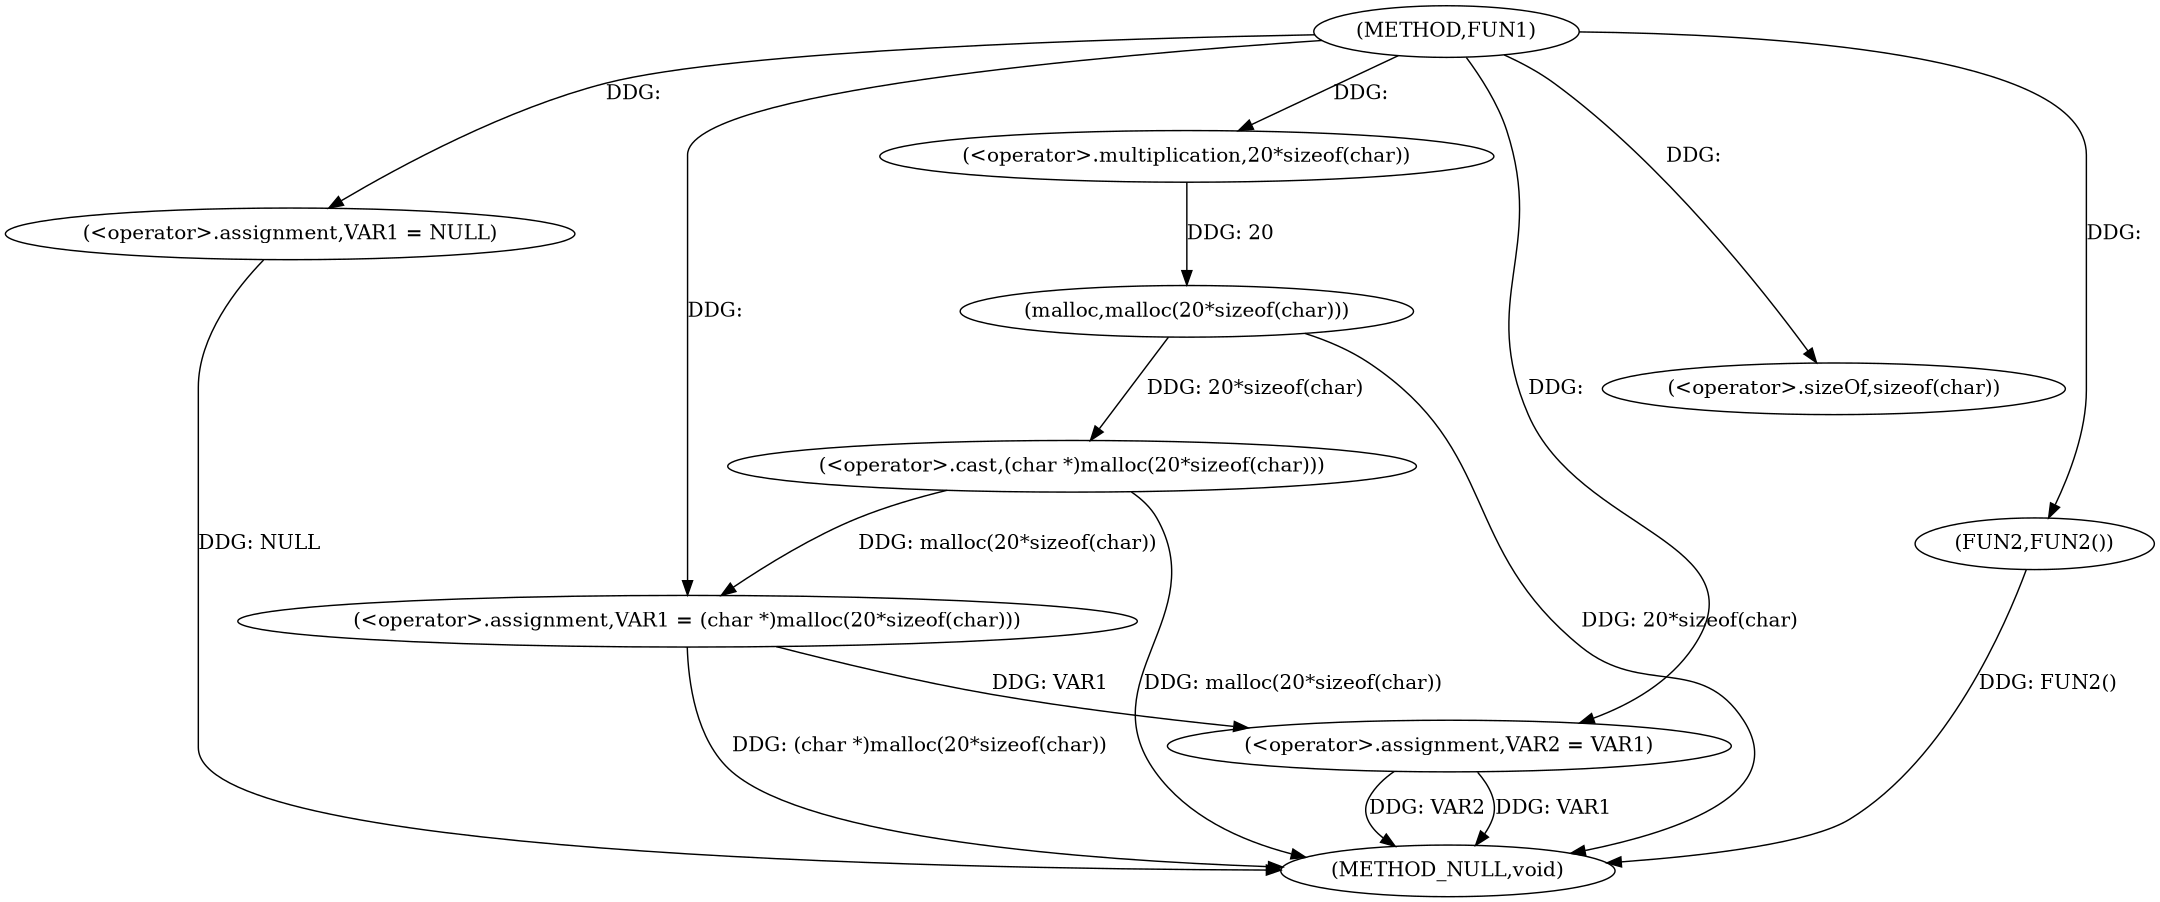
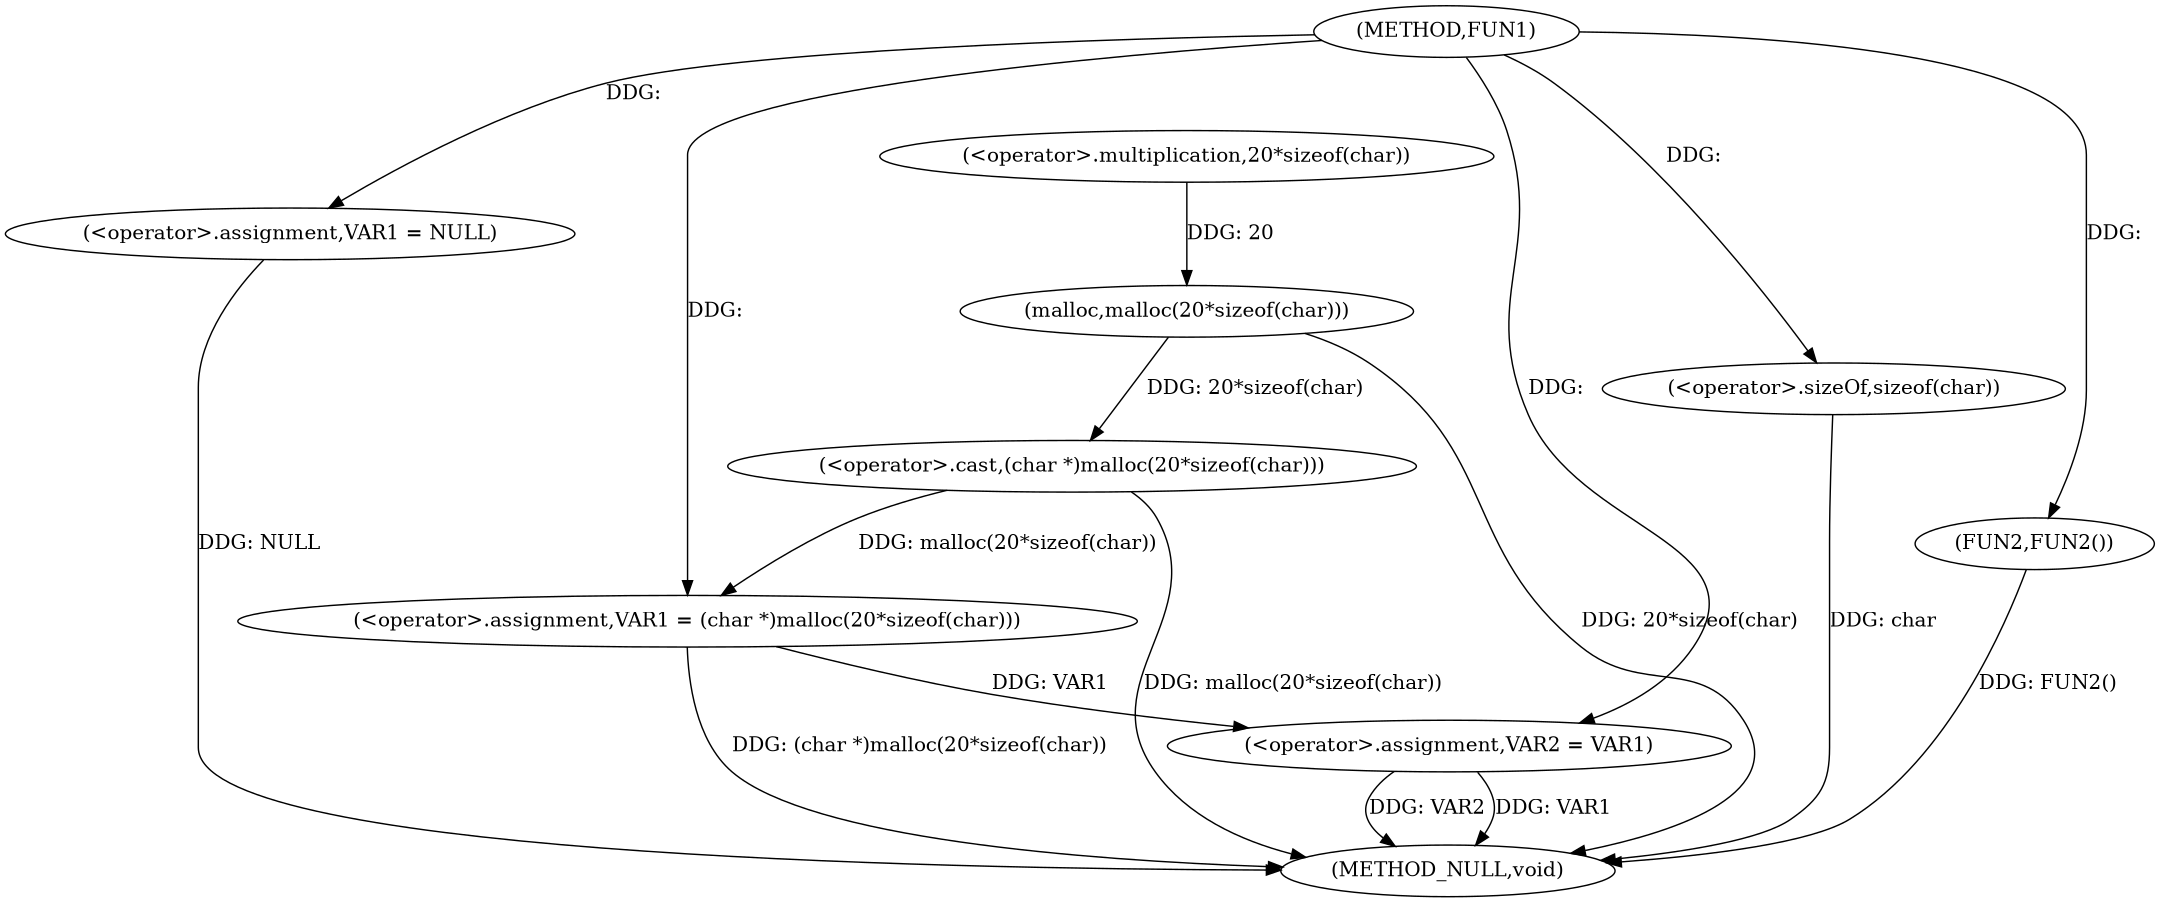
(1325, 90) -> none
none -> (1830, 715)
